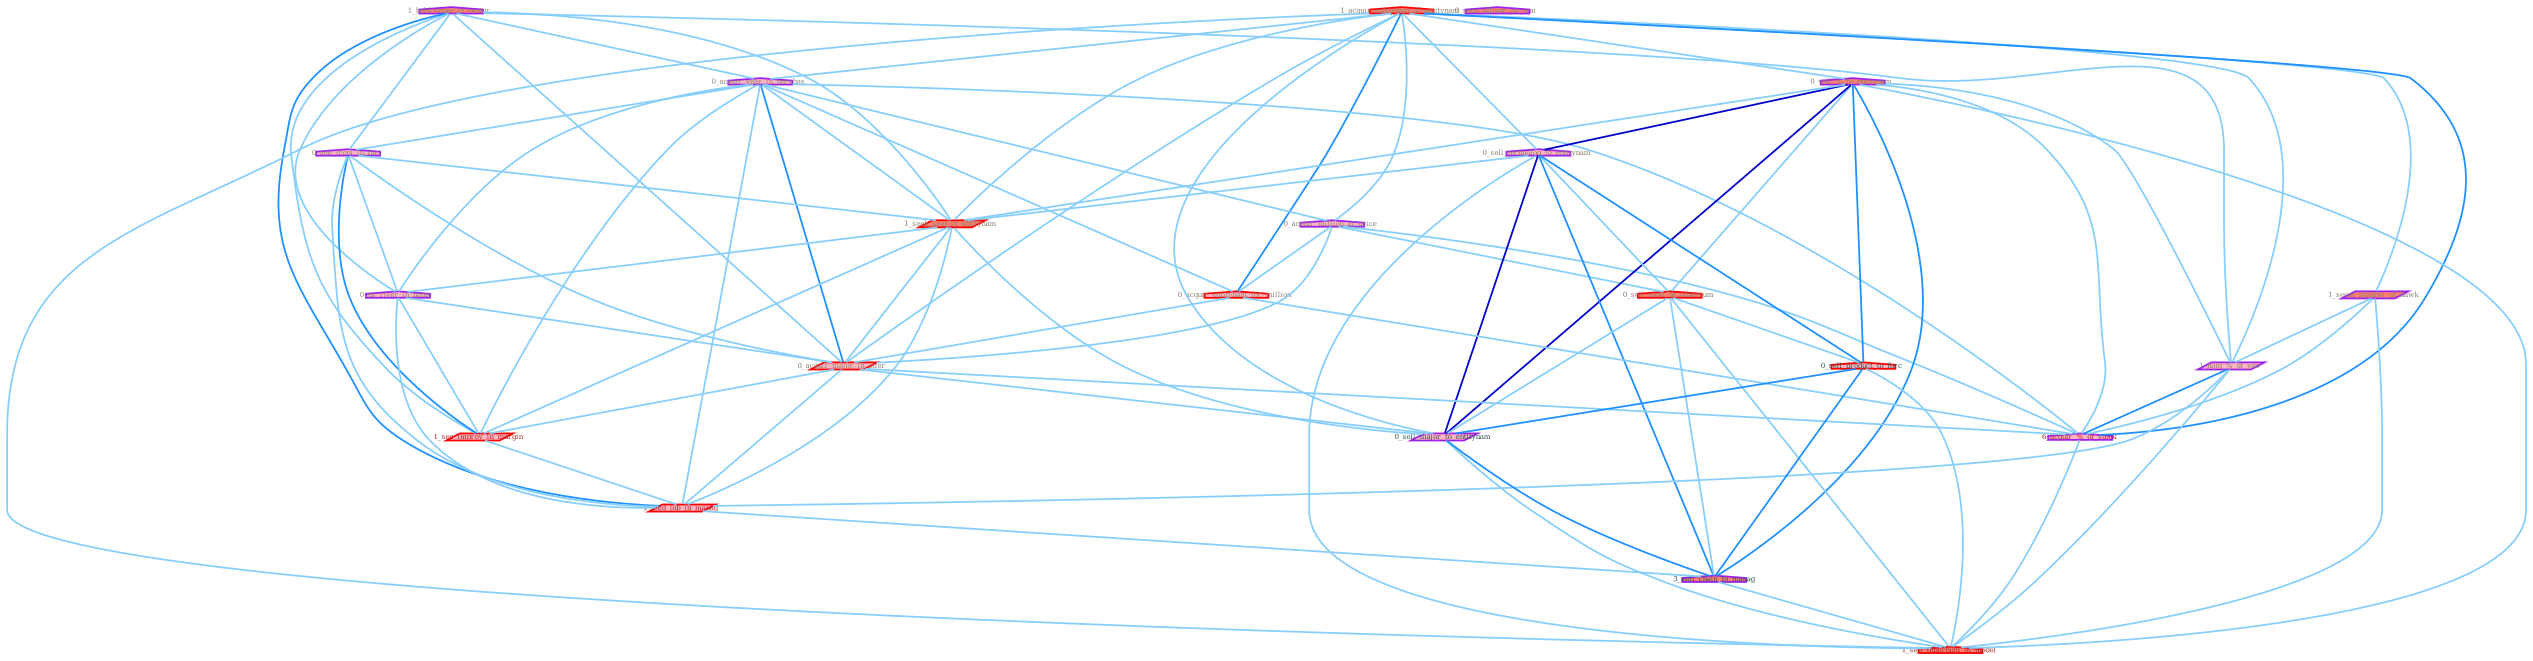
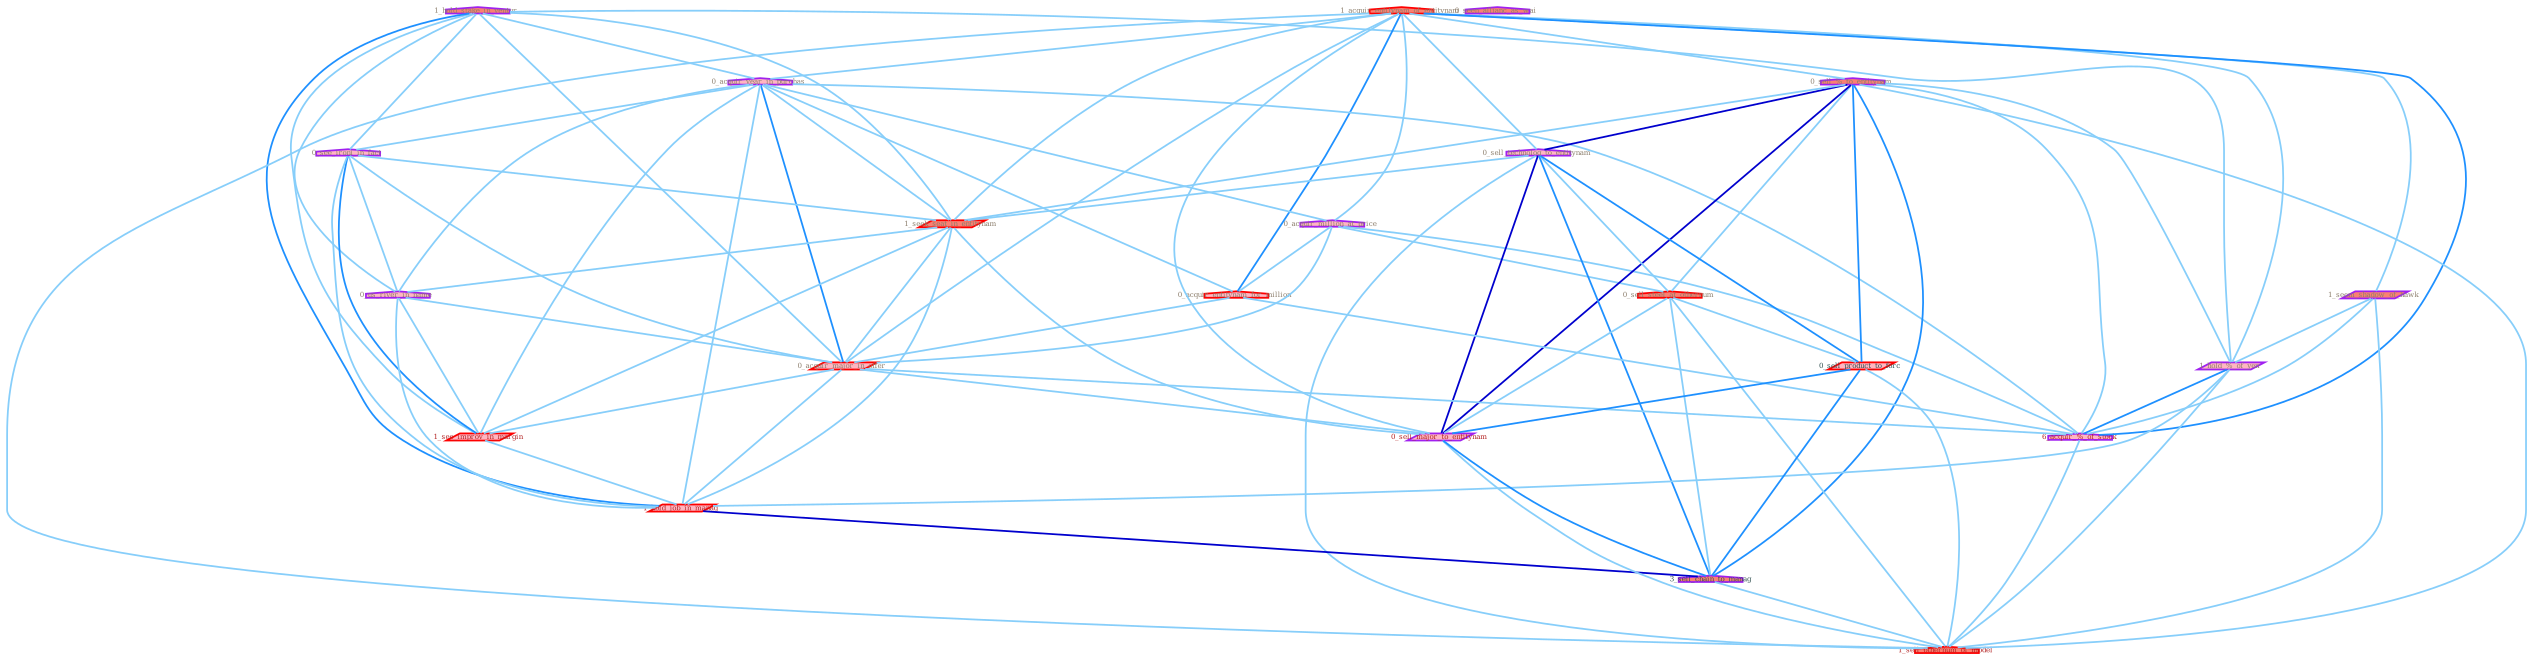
(1863, 366) -> (1862, 366)
(1444, 437) -> (1441, 437)
(1202, 544) -> (1200, 544)
